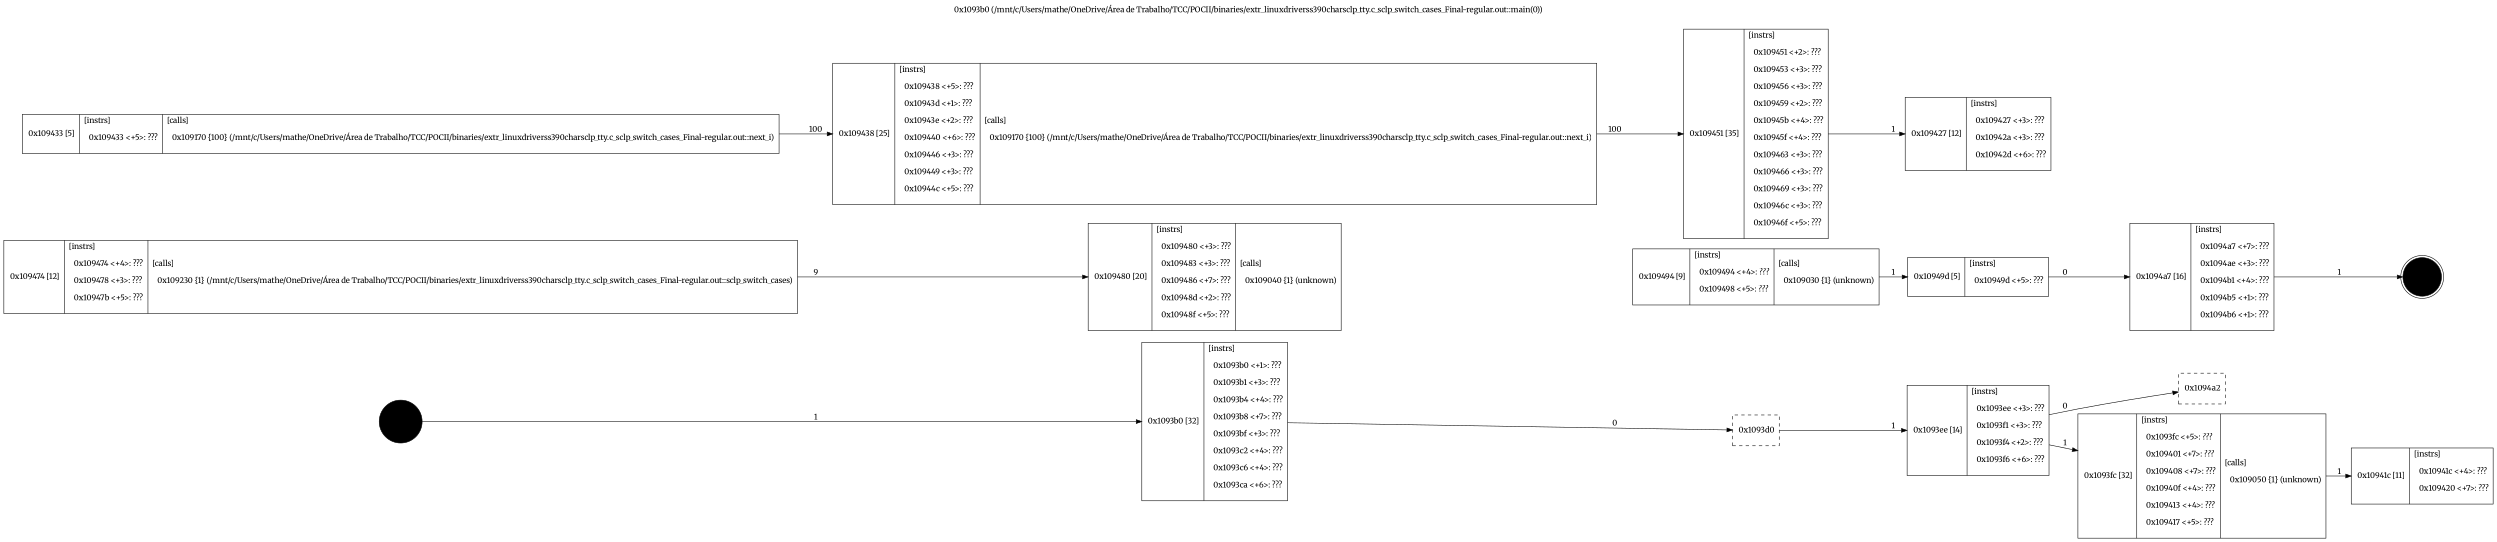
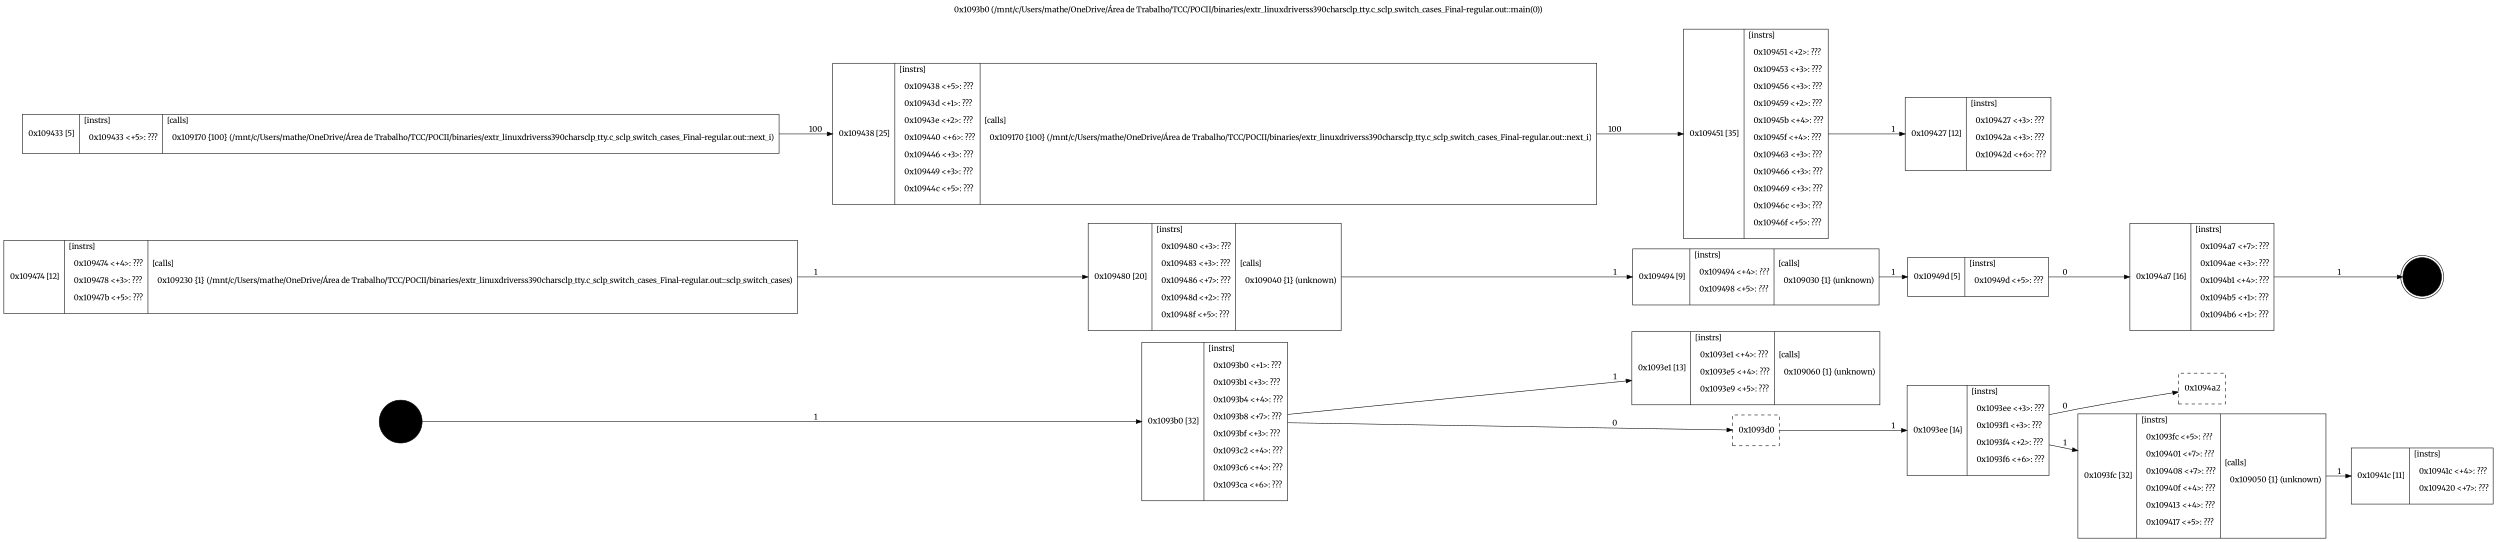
(815, 273) -> (815, 273)
none -> (1484, 277)
none -> (1756, 368)
